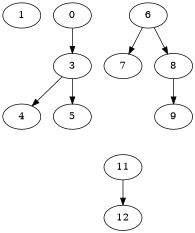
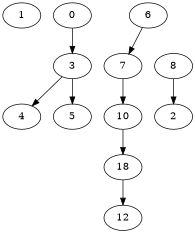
(159, 38) -> none
none -> (123, 117)
(174, 117) -> (174, 117)
(123, 167) -> (123, 167)
